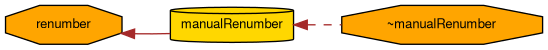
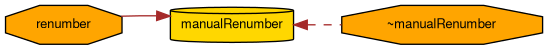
(152, 34) -> (139, 16)
